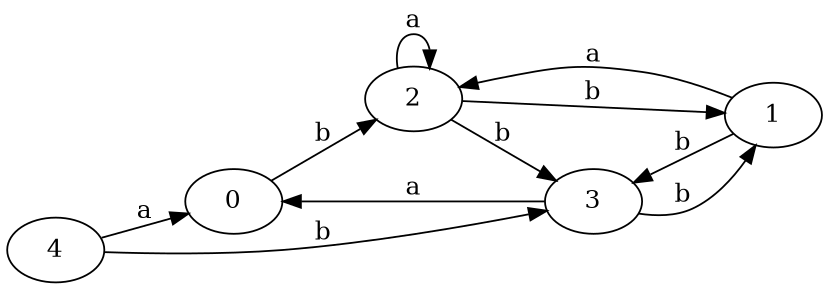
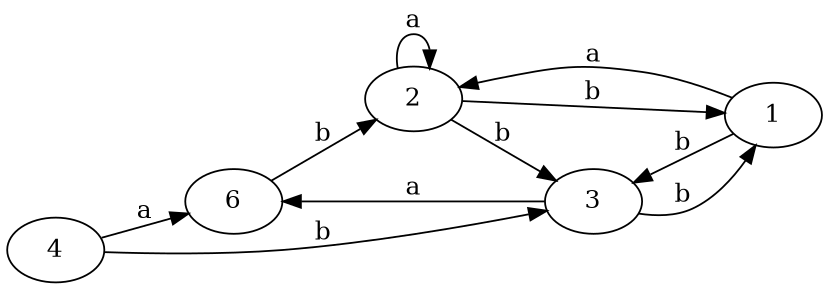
(234, 201) -> (234, 201)
